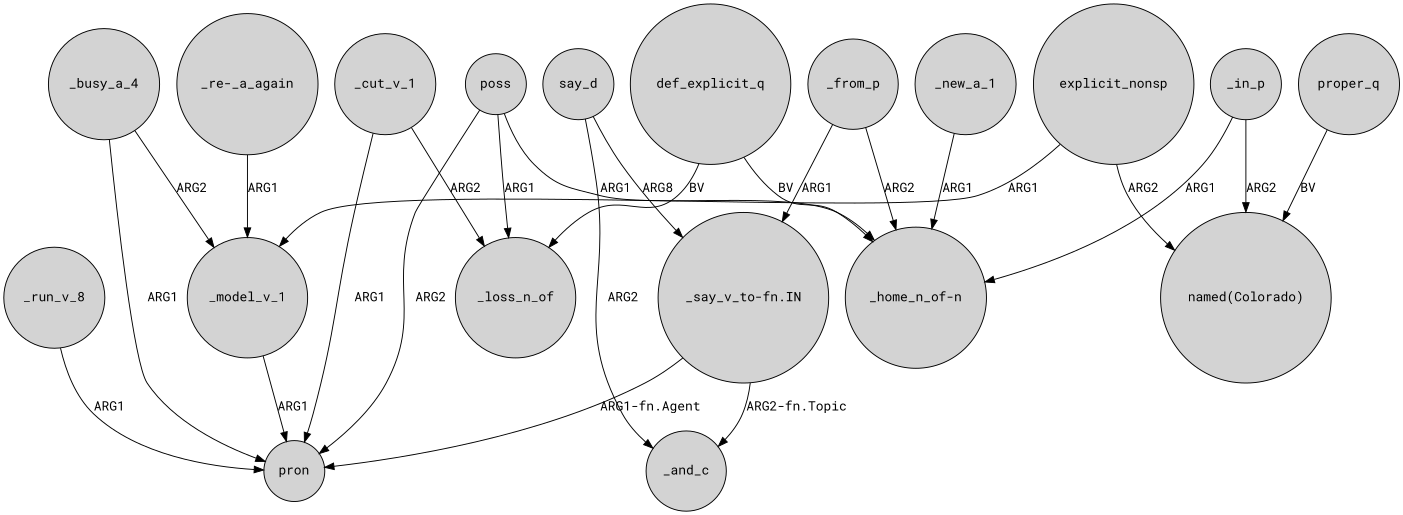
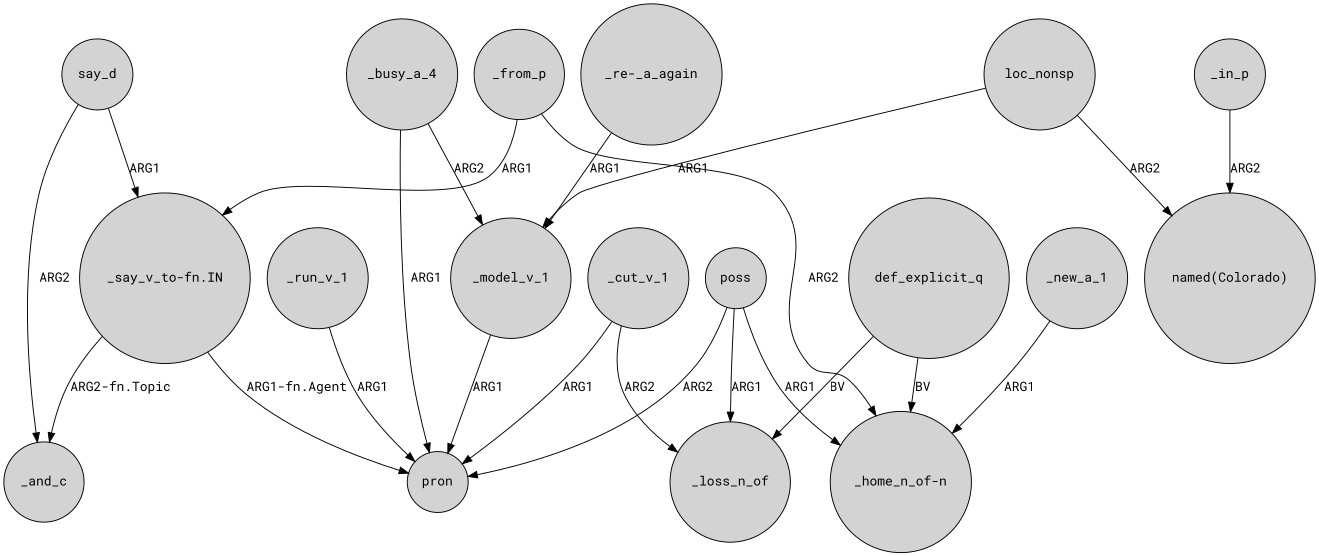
(1114, 84) -> (1040, 74)
(1349, 84) -> none
(658, 189) -> (145, 169)
(1131, 222) -> none
(54, 298) -> (318, 278)
